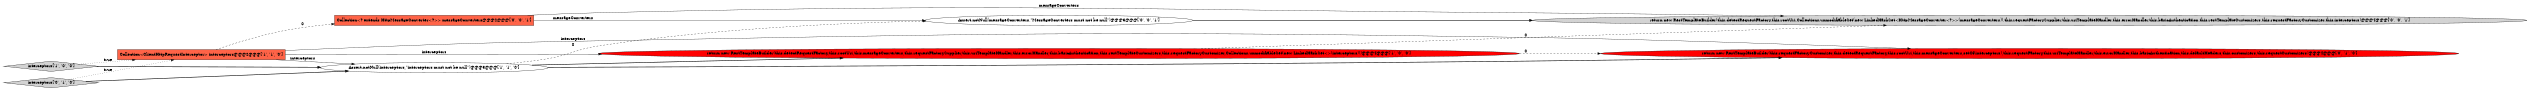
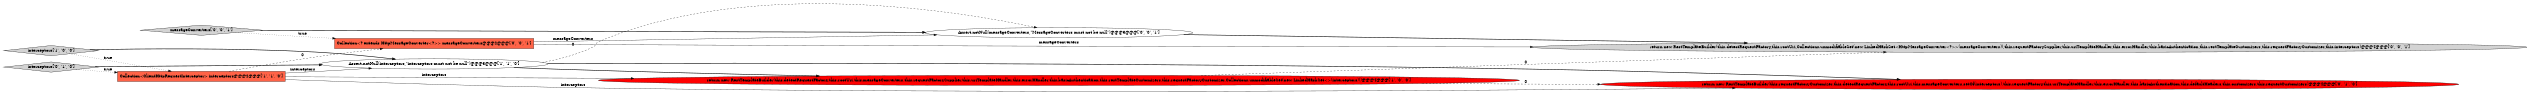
none -> (201, 30)
